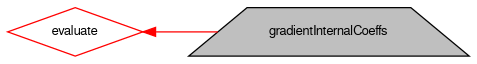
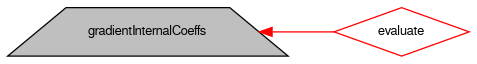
(187, 32) -> (303, 32)
